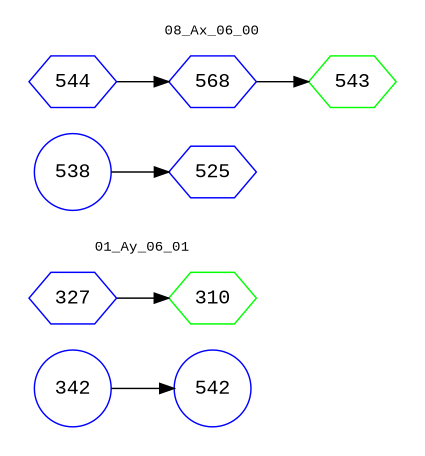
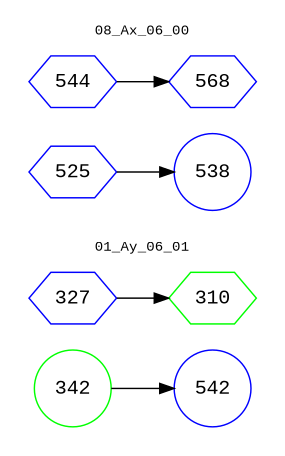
(352, 82) -> none
(133, 172) -> (138, 172)
(73, 388) -> (73, 388)
